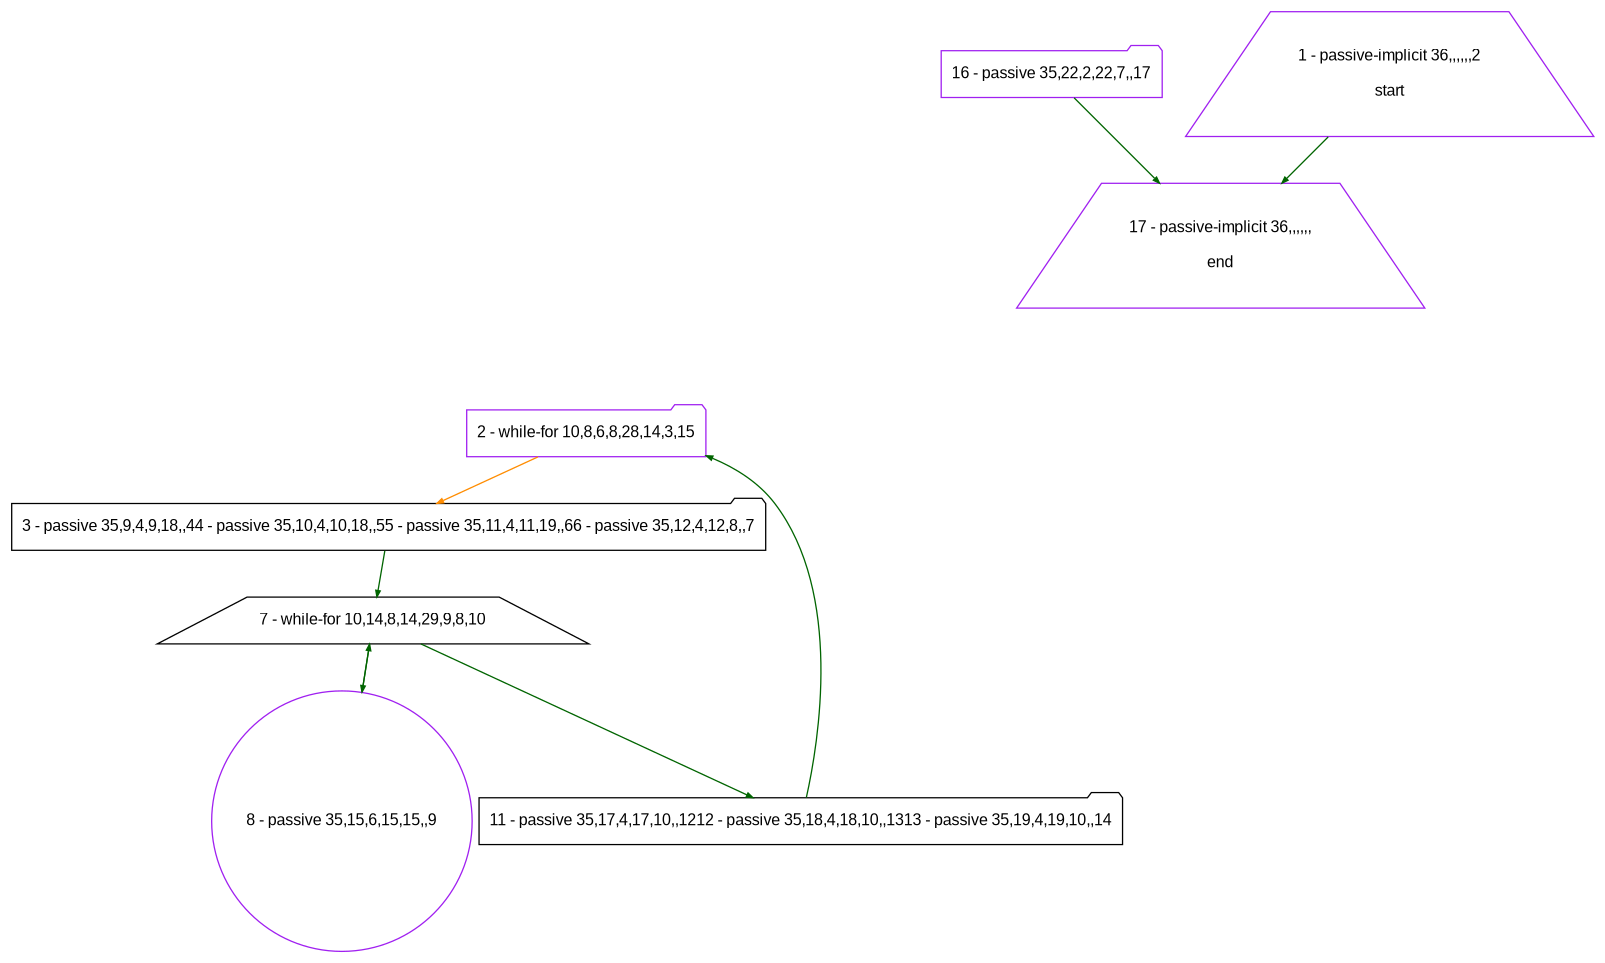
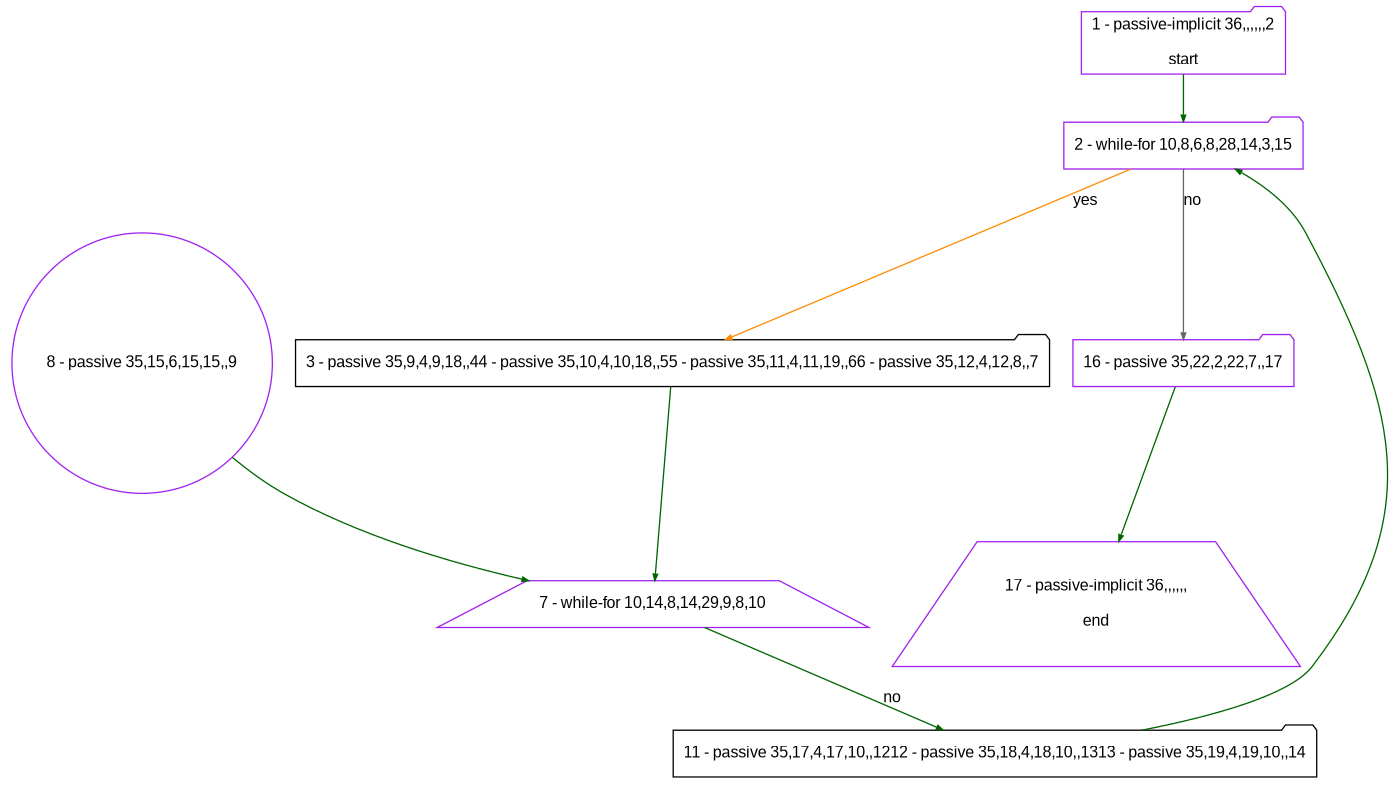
(1390, 74) -> (1183, 43)
(1307, 158) -> (1183, 94)
none -> (1183, 251)
(373, 621) -> (653, 604)
(366, 665) -> none
